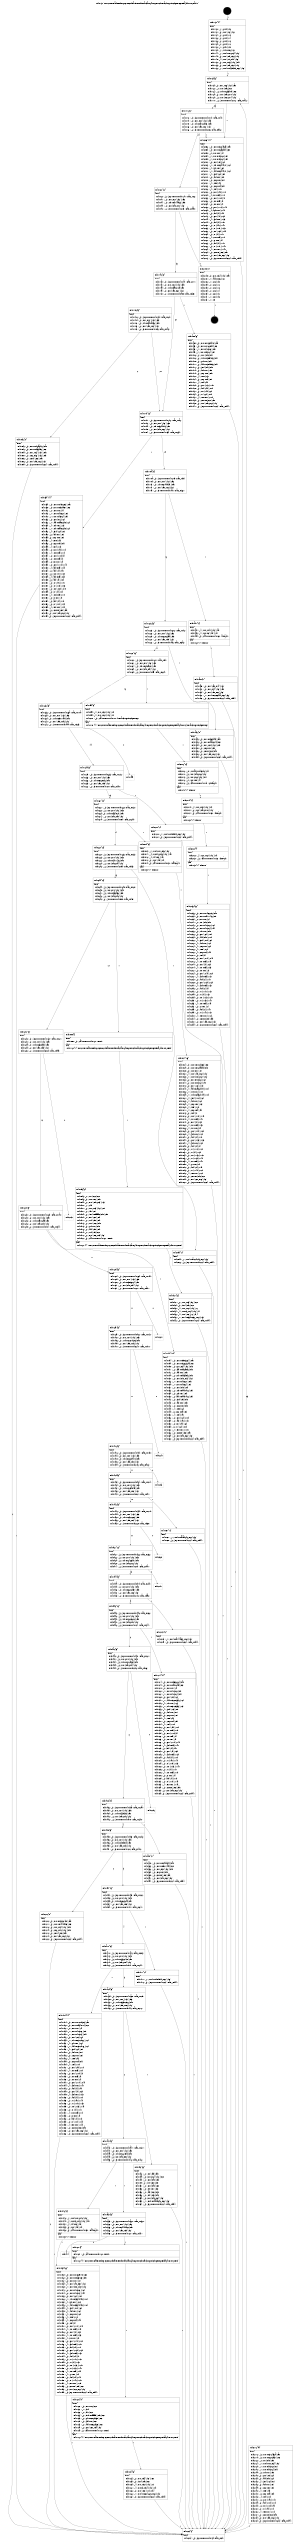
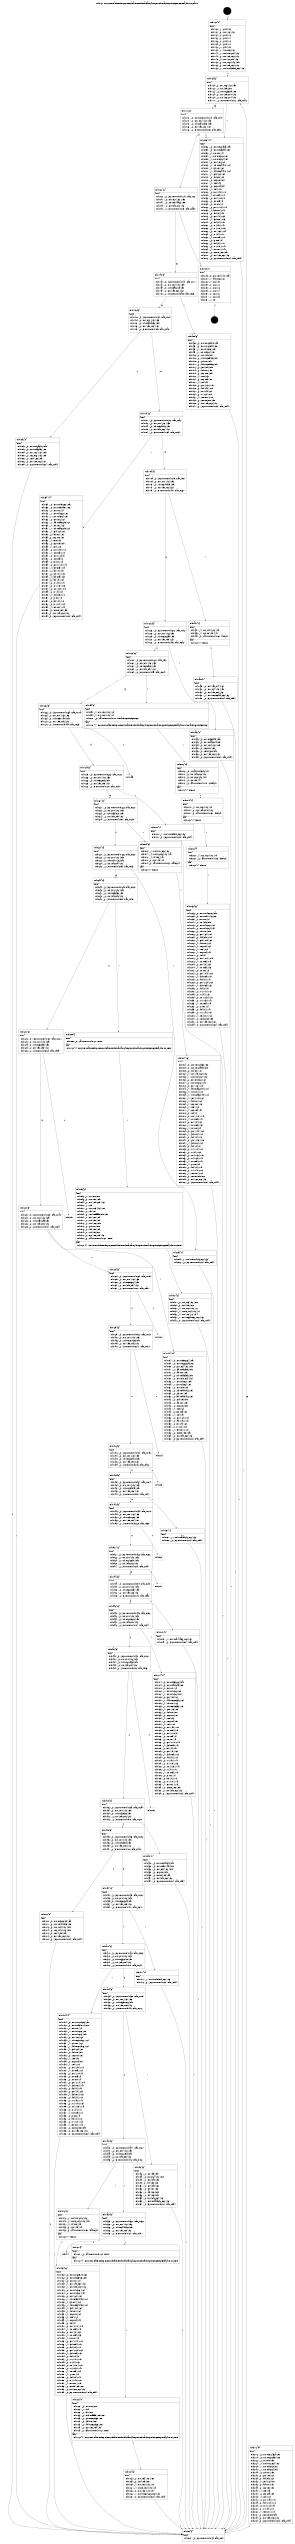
(170, 354) -> (163, 302)
